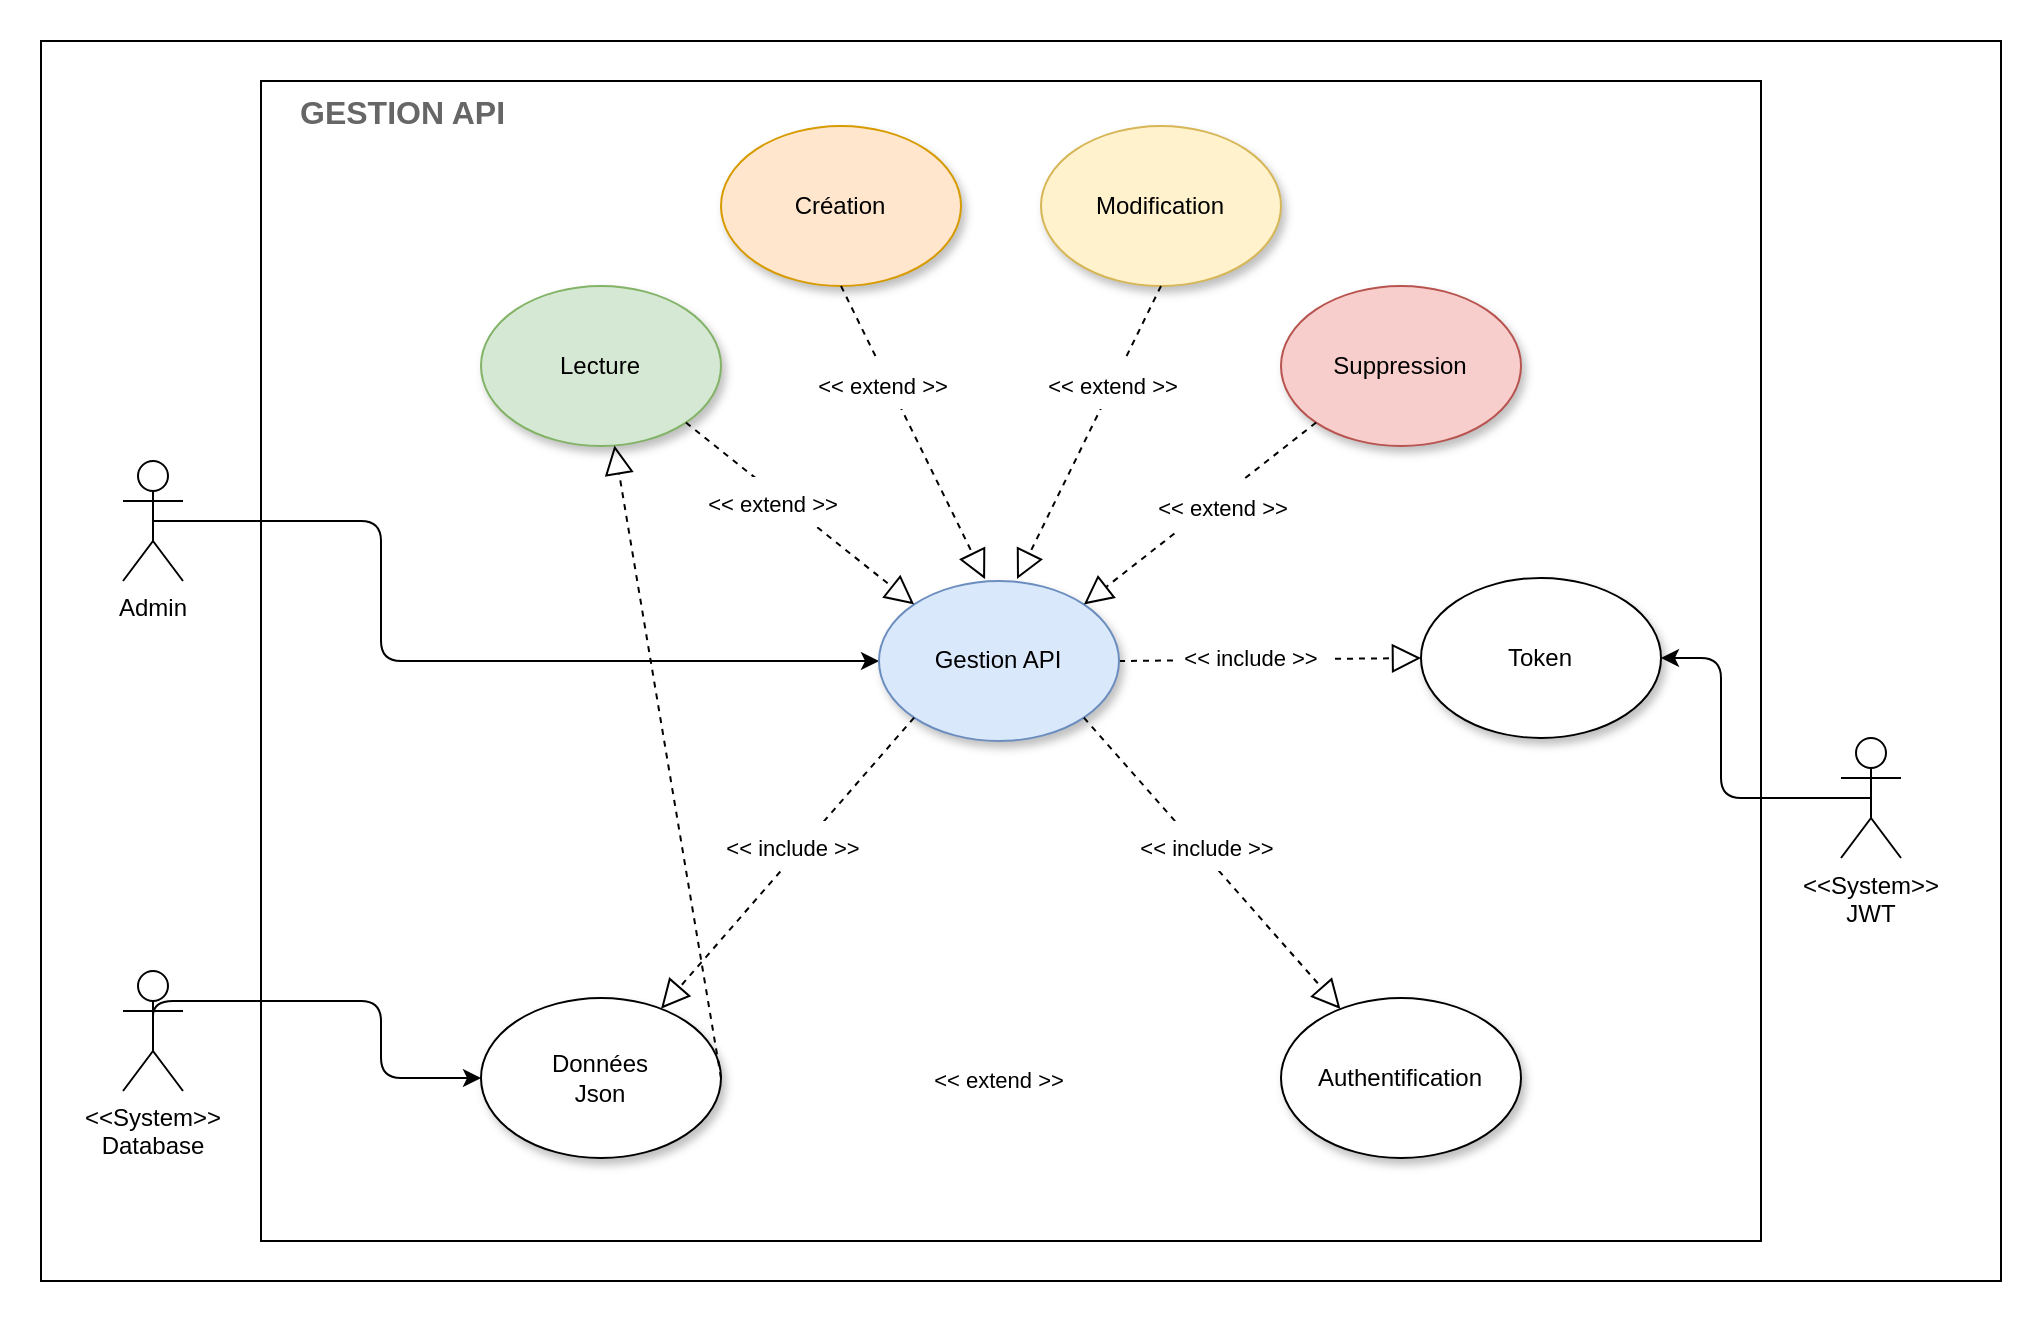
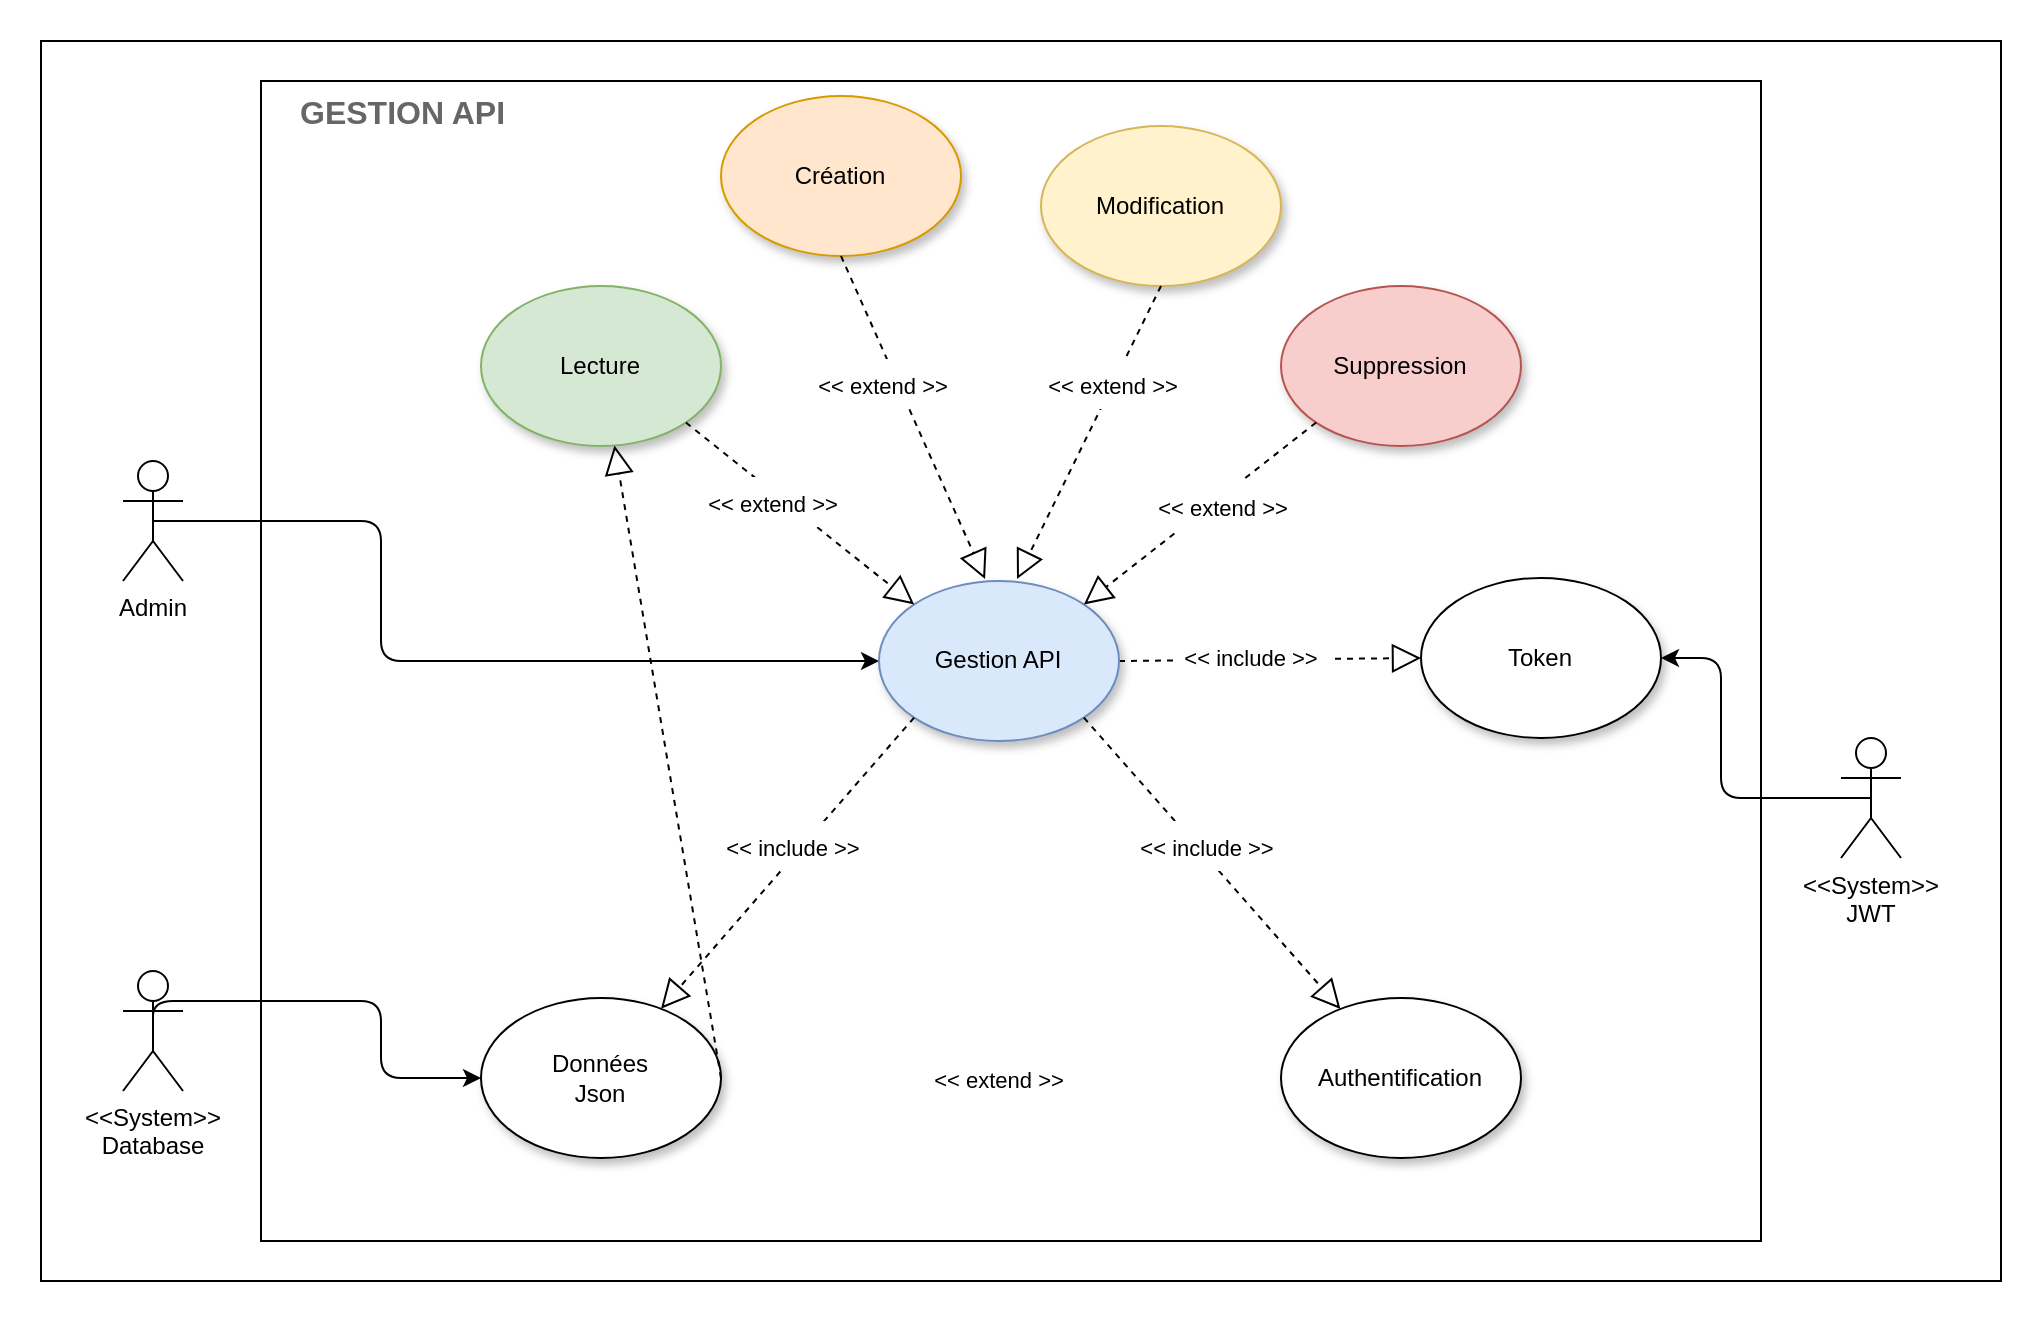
(841, 206) -> (841, 176)
